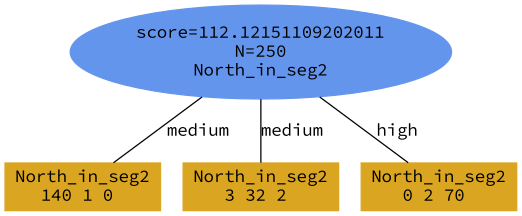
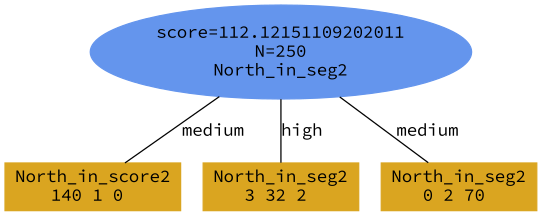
(292, 131) -> (302, 131)
(398, 131) -> (428, 131)
(83, 187) -> (93, 187)
